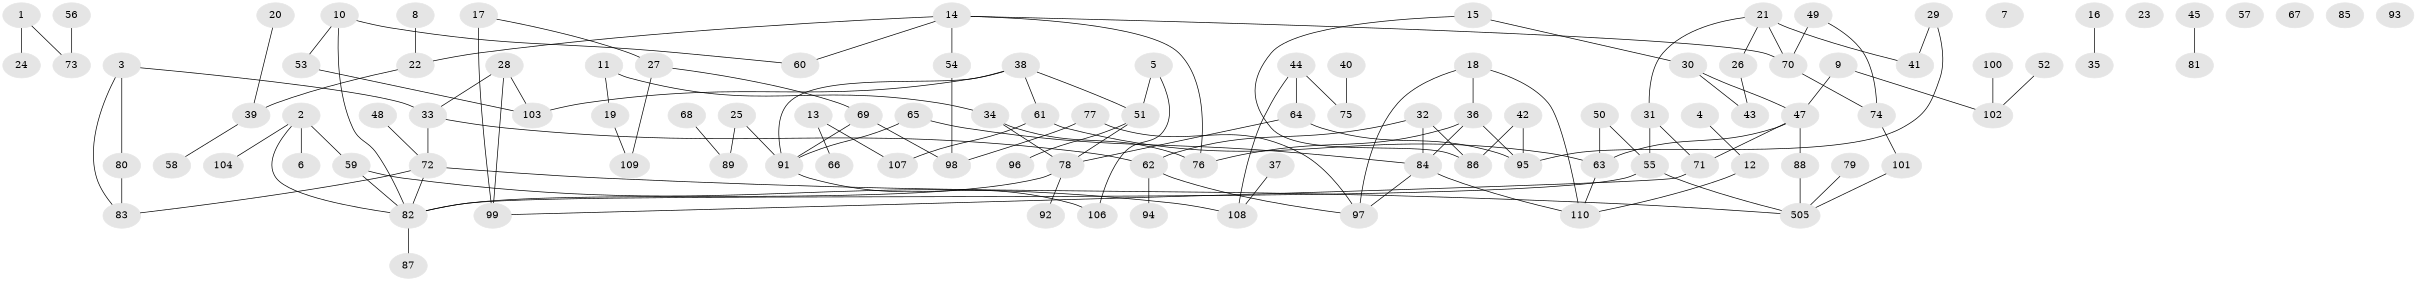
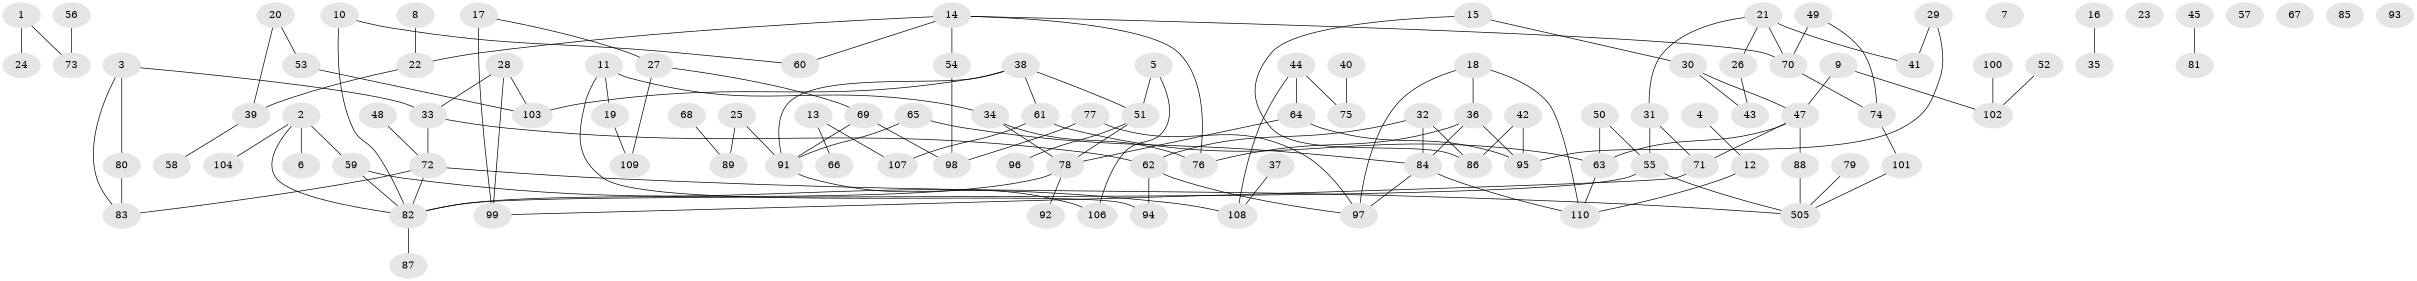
(320, 40) -> (288, 40)
none -> (651, 190)
